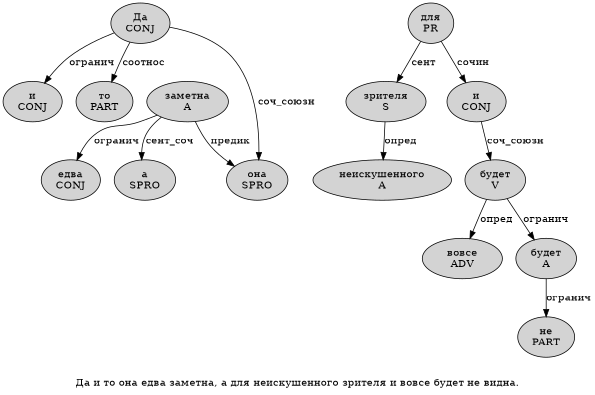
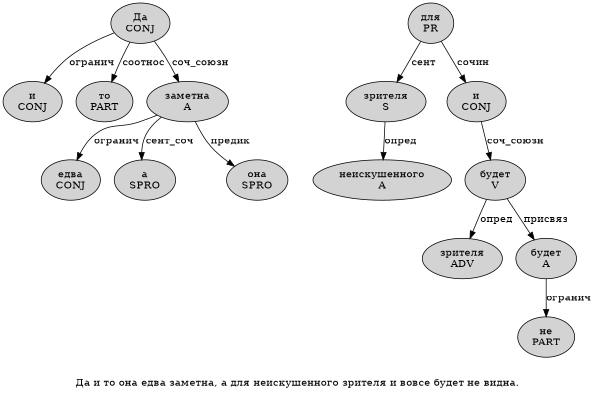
(241, 70) -> (166, 58)
(546, 219) -> (546, 219)
(462, 259) -> (462, 259)
